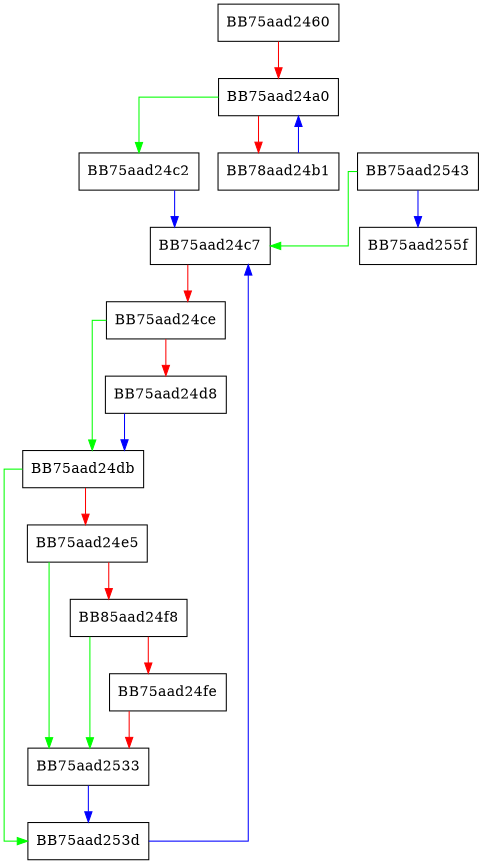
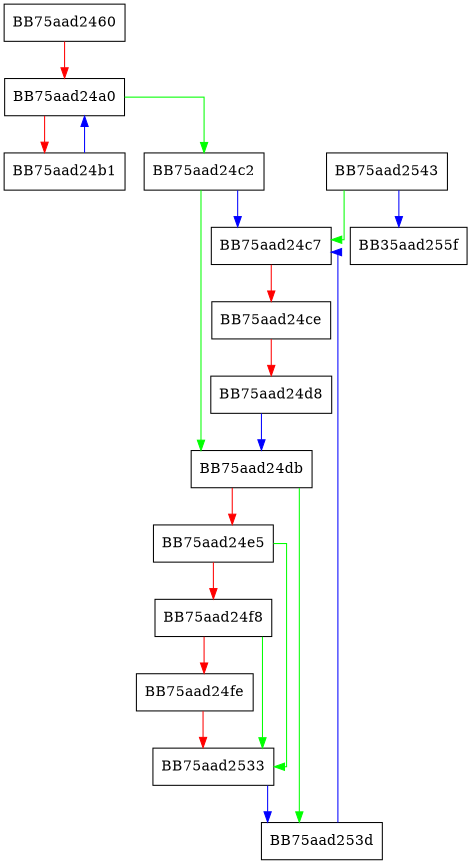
(278, 172) -> (65, 172)
(418, 246) -> (409, 246)
(92, 373) -> (201, 315)
(129, 618) -> (213, 618)
